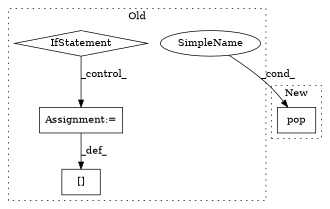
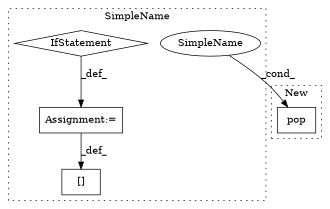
(137, 17) -> (137, 17)
(104, 74) -> (94, 74)
